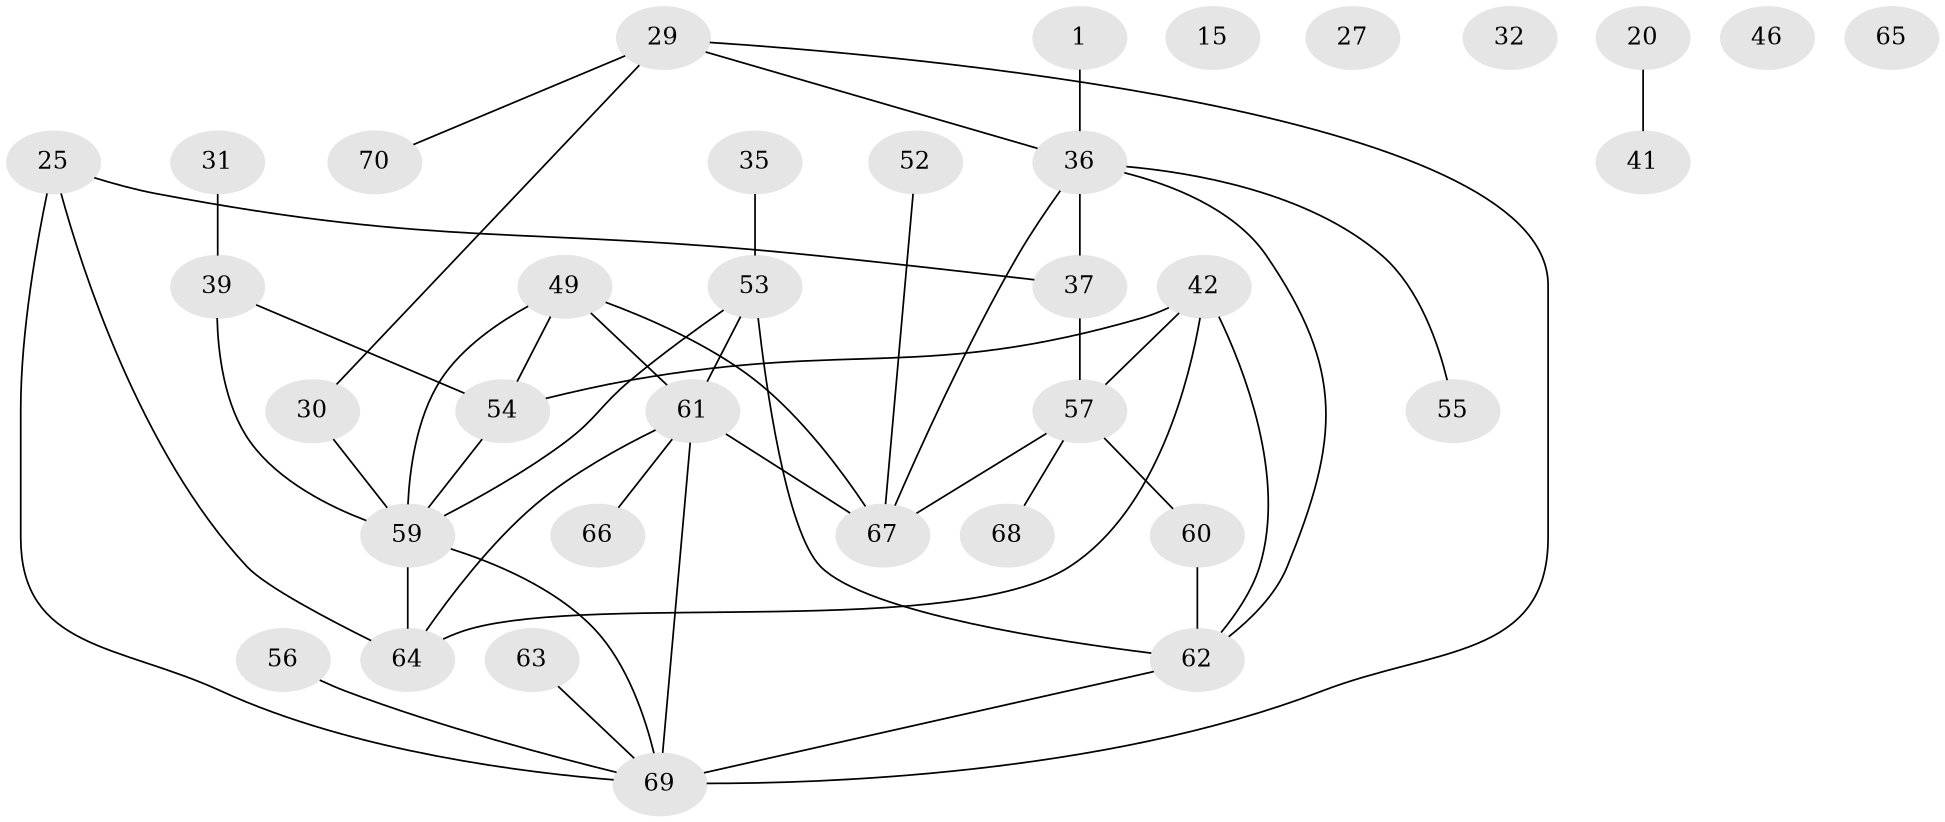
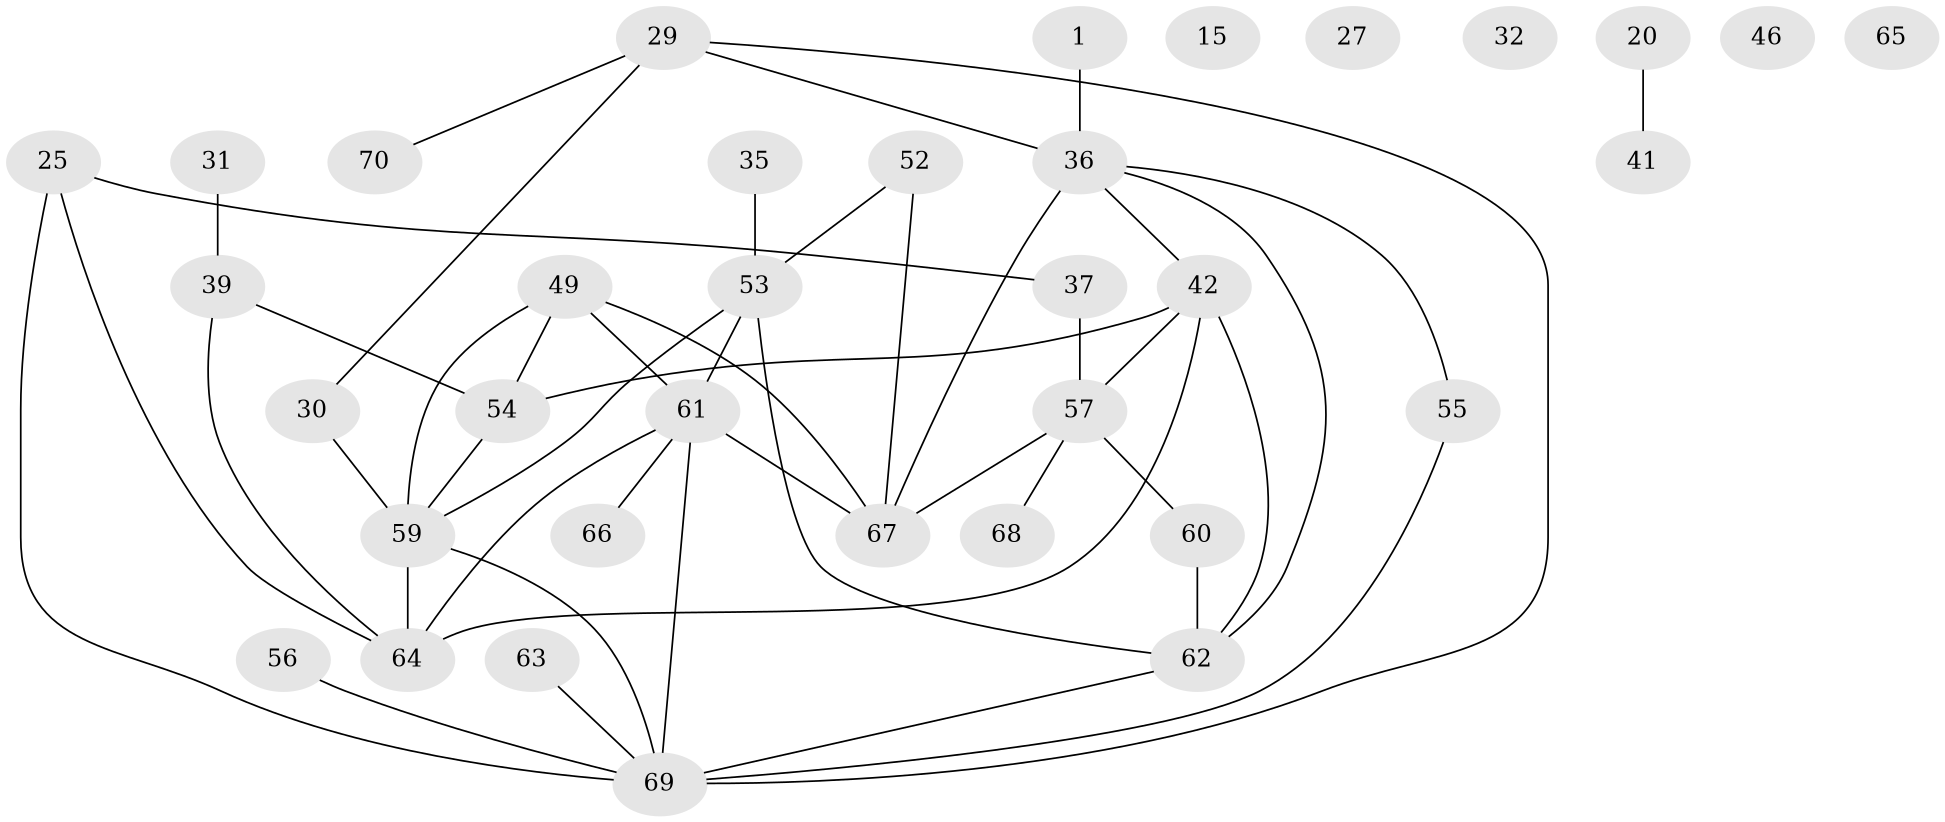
none -> (835, 225)
(1080, 225) -> (1142, 224)
(254, 447) -> (249, 499)
none -> (1142, 726)
